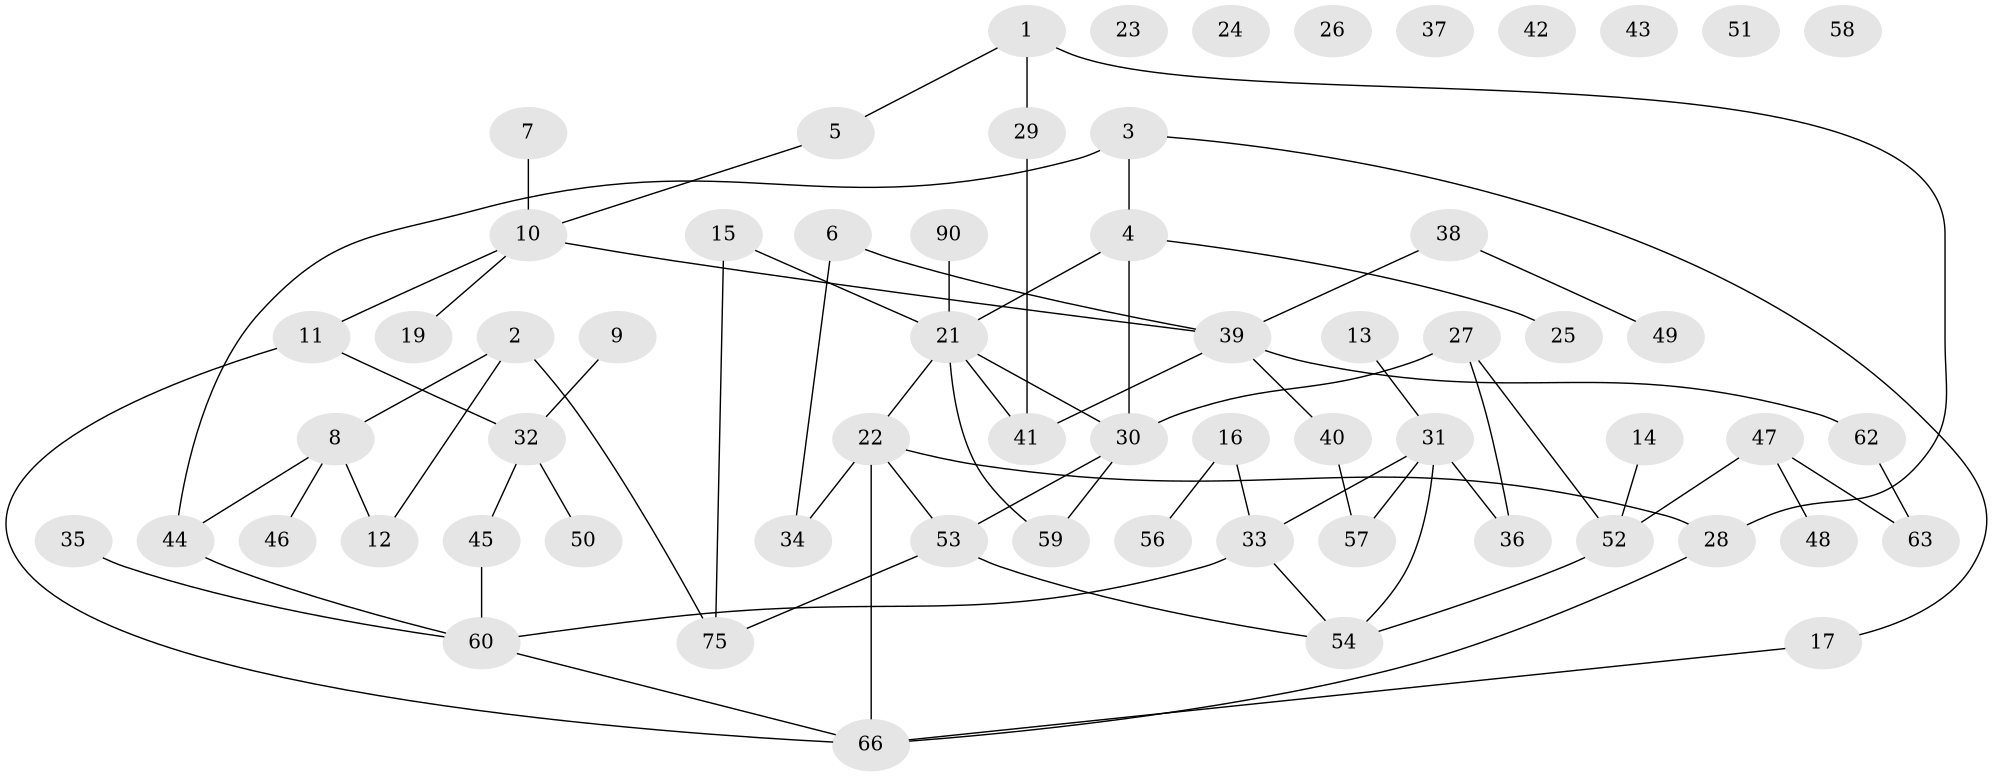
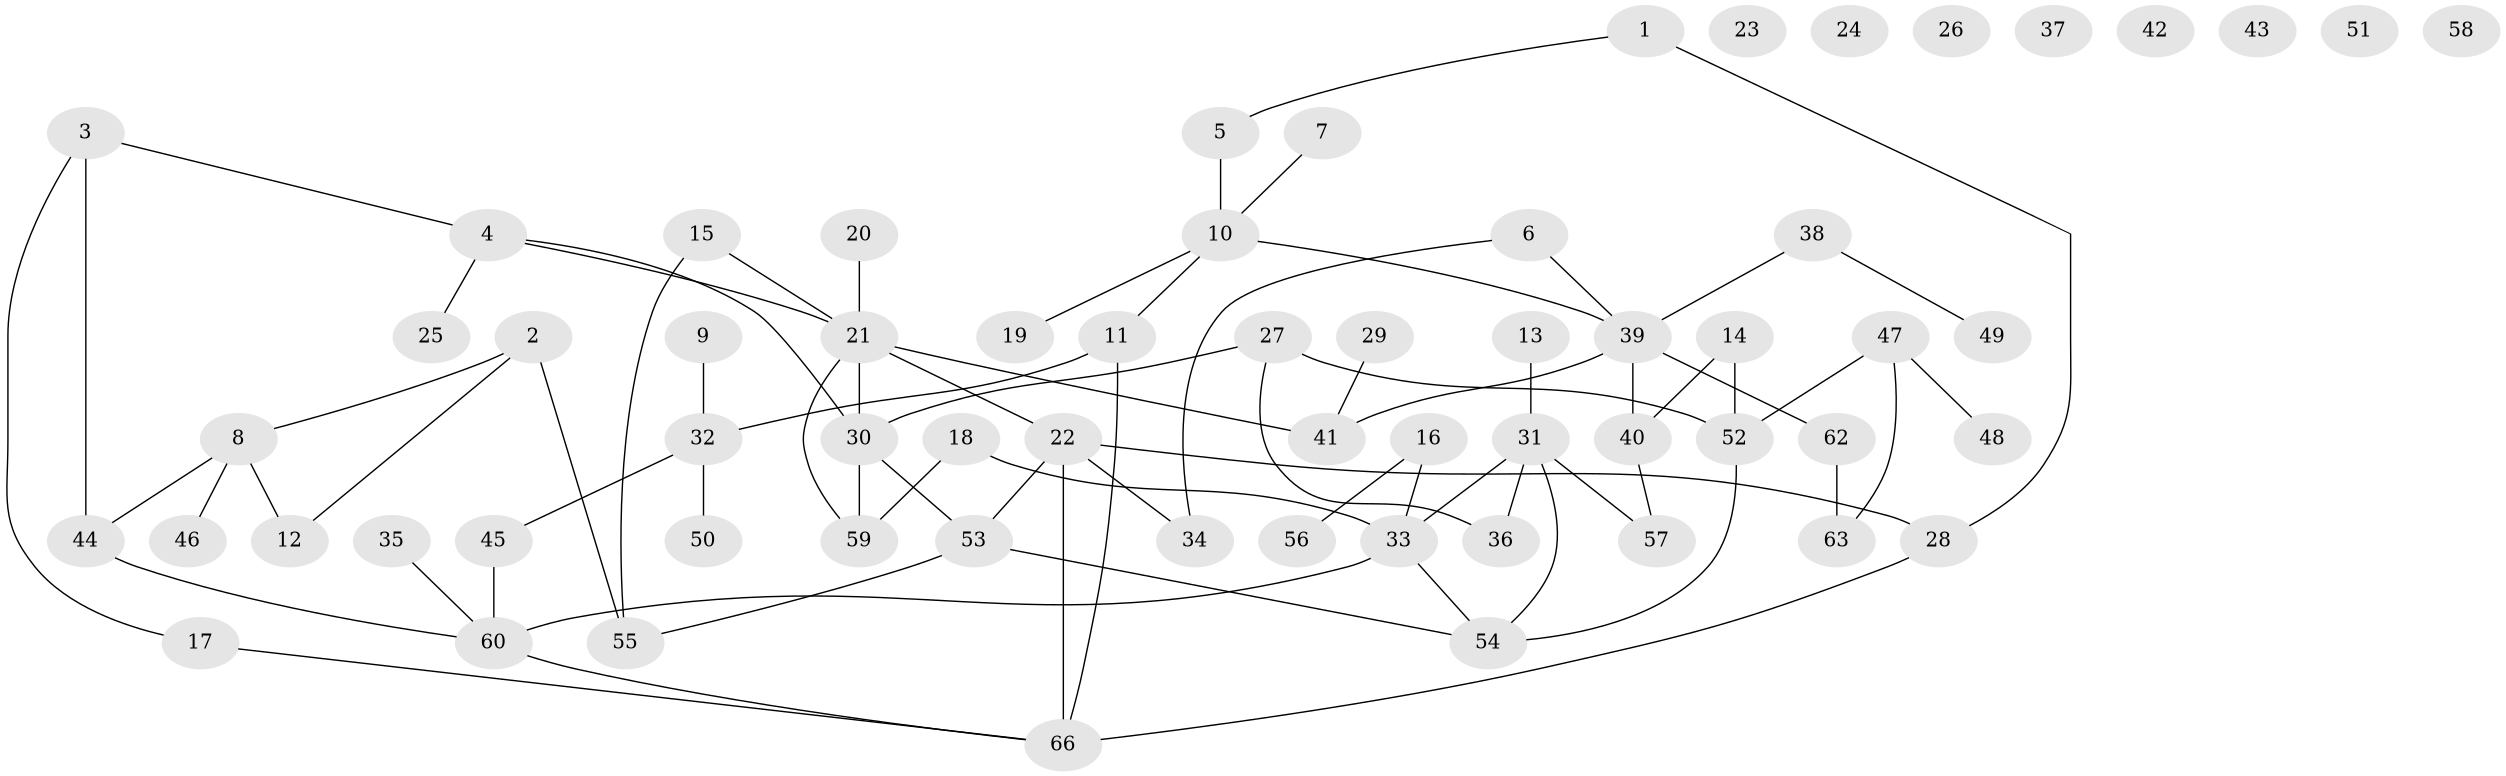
(1027, 82) -> none
(949, 235) -> (859, 235)
none -> (1684, 388)
none -> (961, 439)
(715, 643) -> (626, 643)
